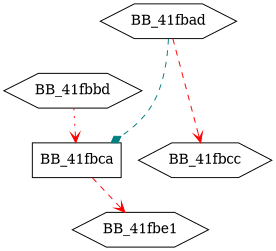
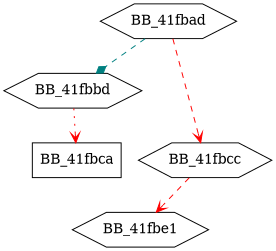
(157, 94) -> (125, 53)
(105, 191) -> (176, 191)
